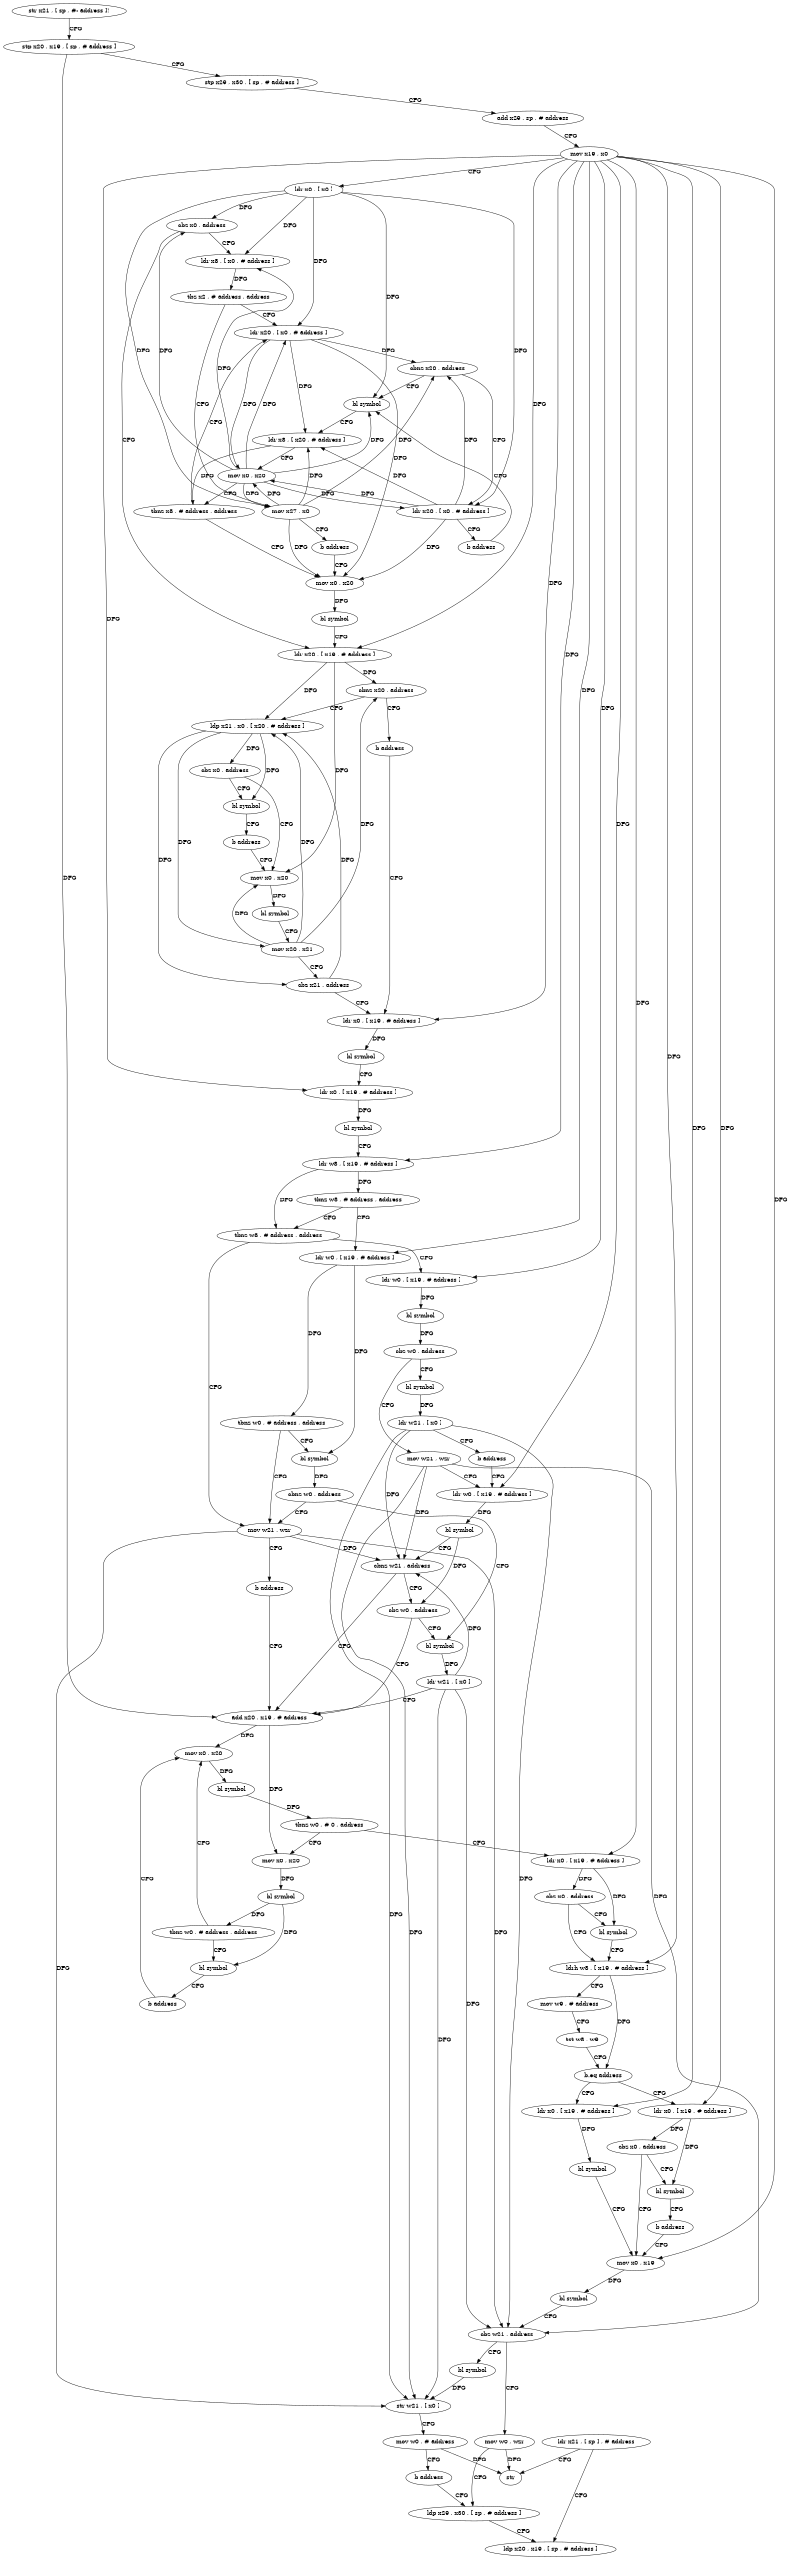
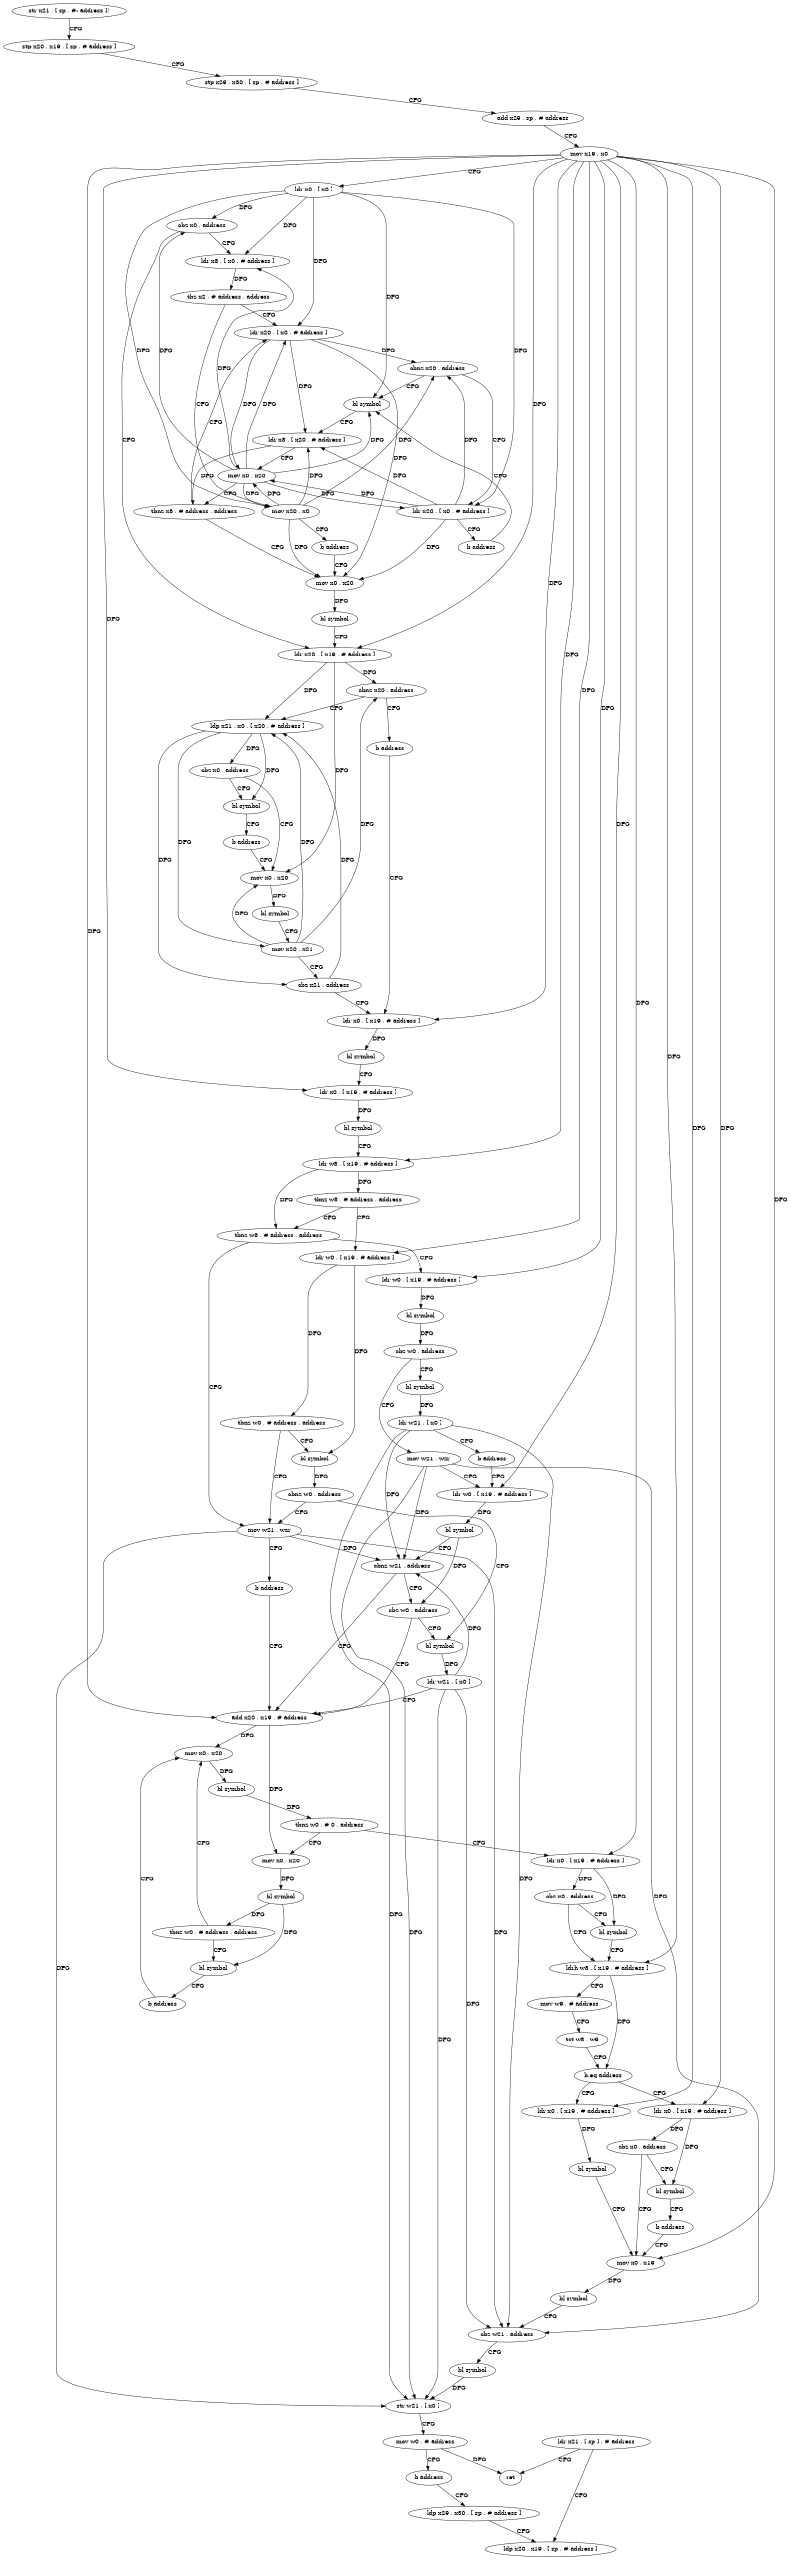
(291, 512) -> (291, 512)
(64, 943) -> (88, 761)
(505, 2442) -> none
(511, 2478) -> (511, 2478)
